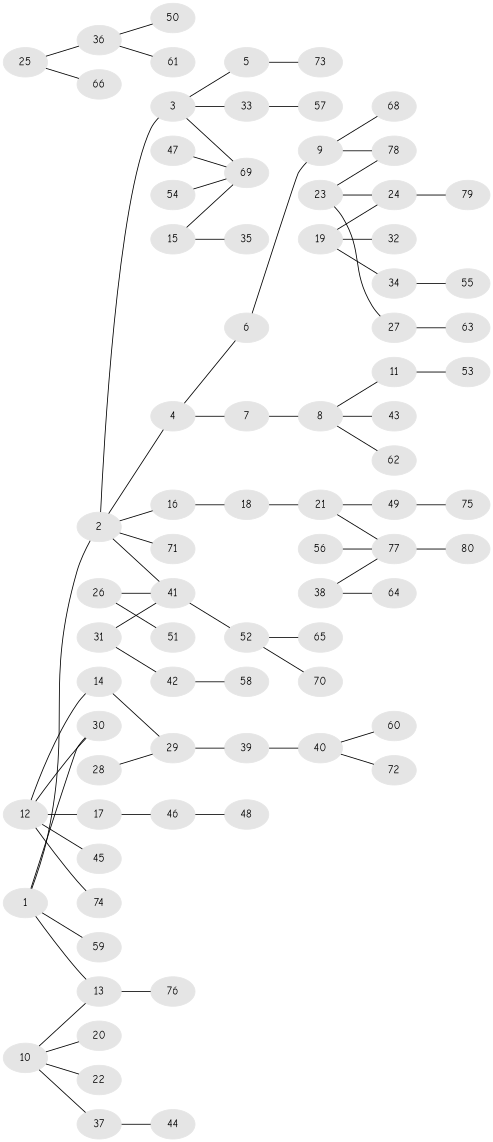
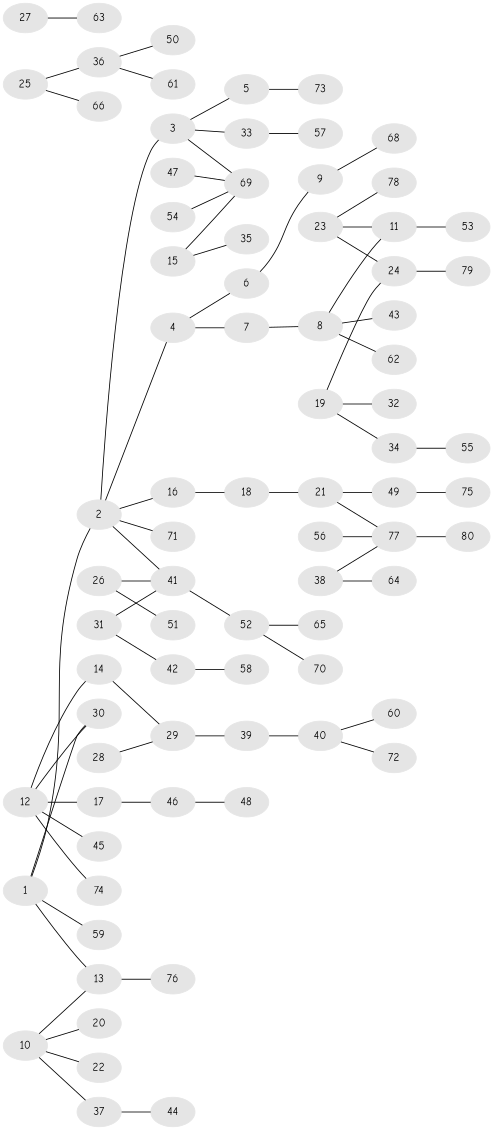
(357, 151) -> none
(356, 252) -> (357, 227)
